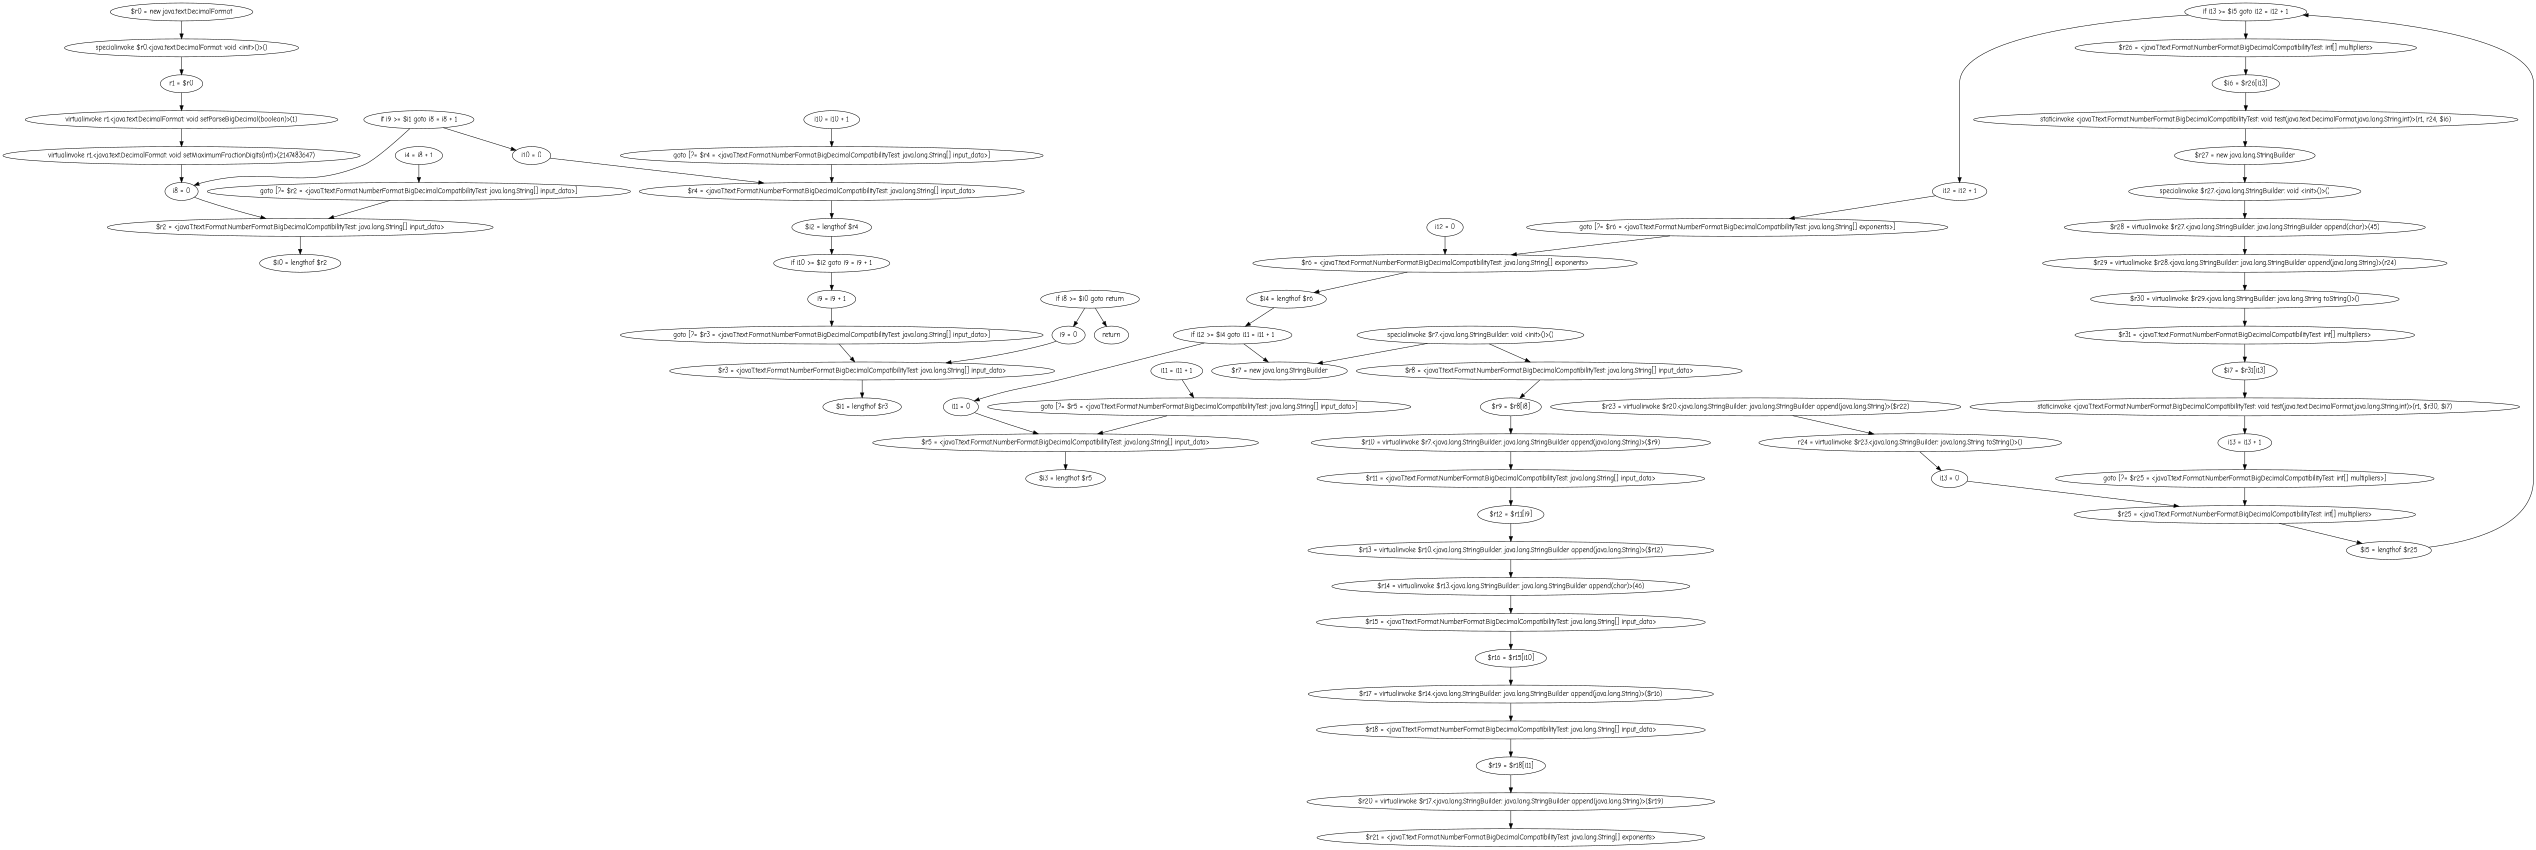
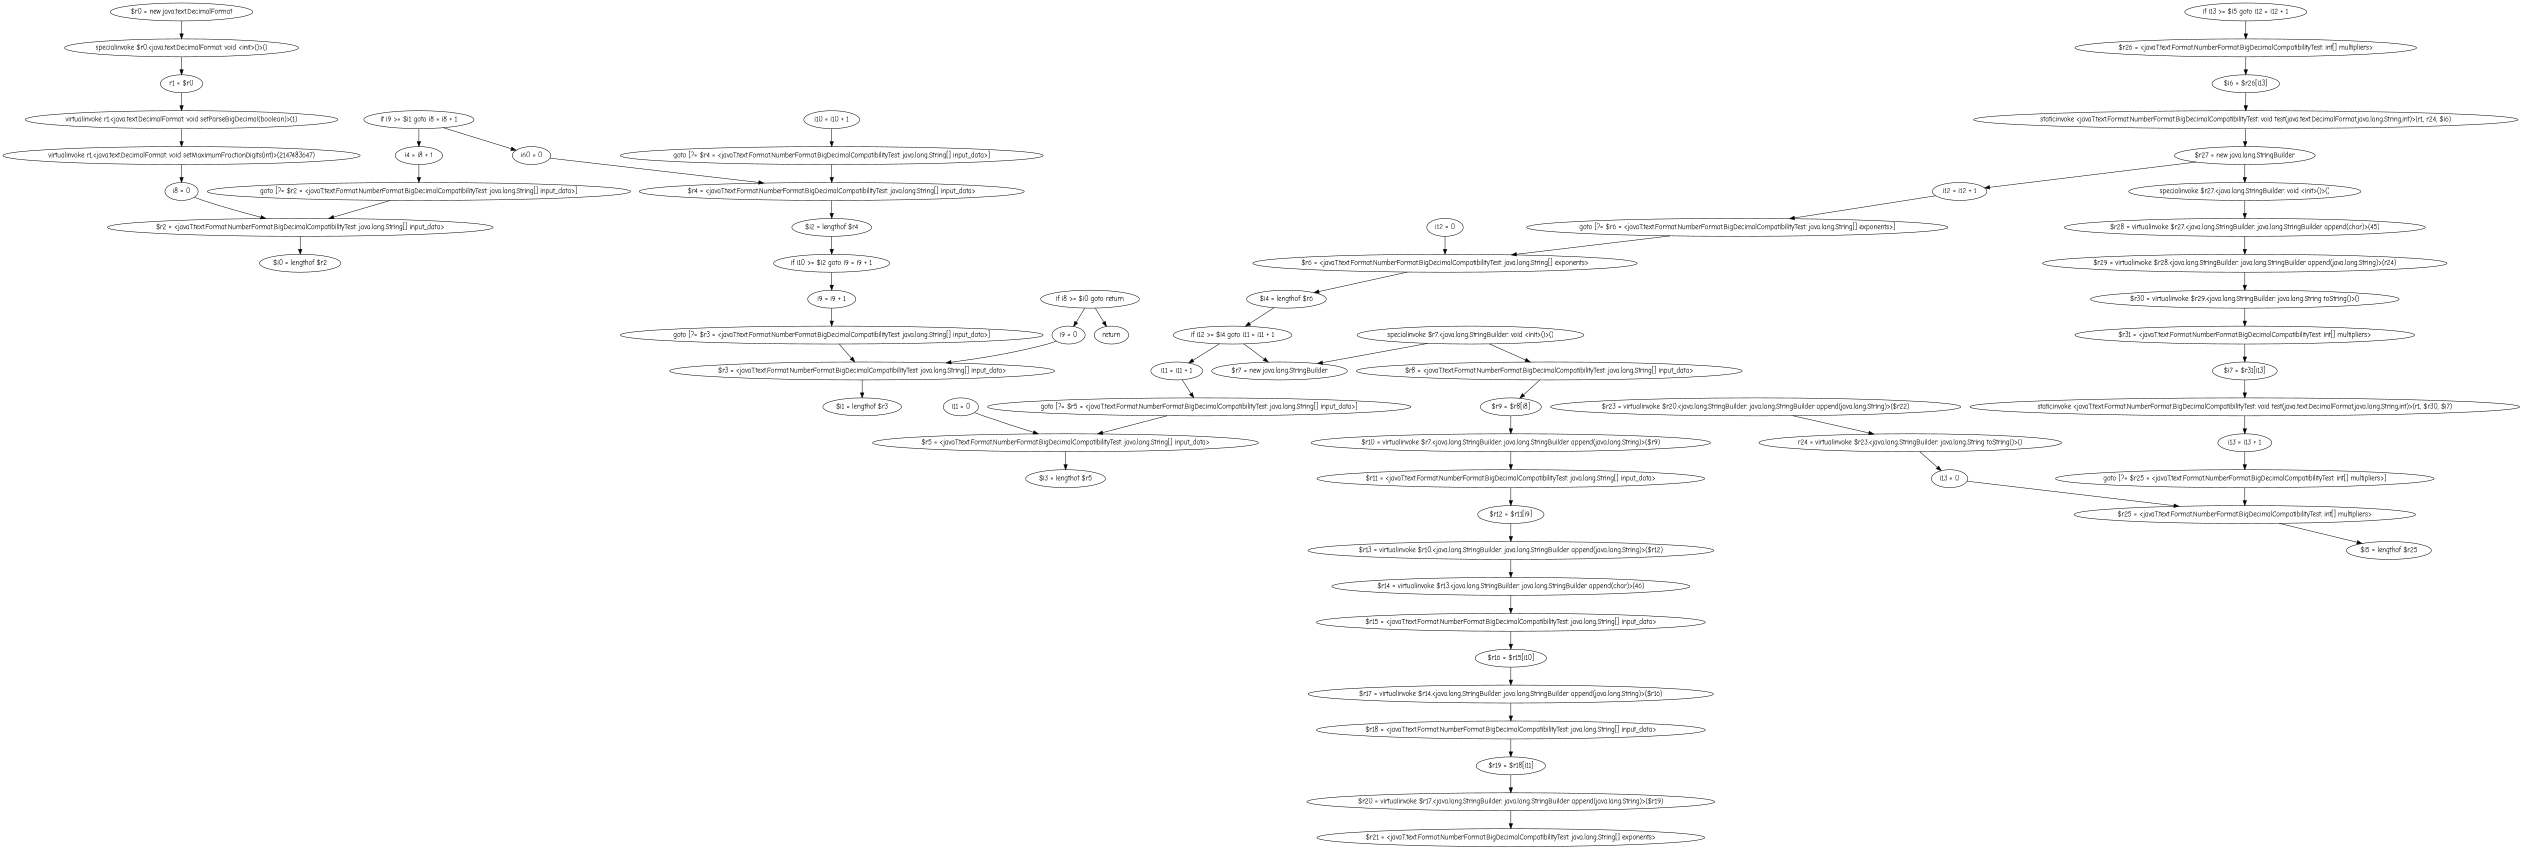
(2019, 40) -> (2093, 175)
(532, 156) -> (532, 156)
(311, 177) -> (419, 135)
(2533, 226) -> none
(1092, 372) -> (1206, 352)
